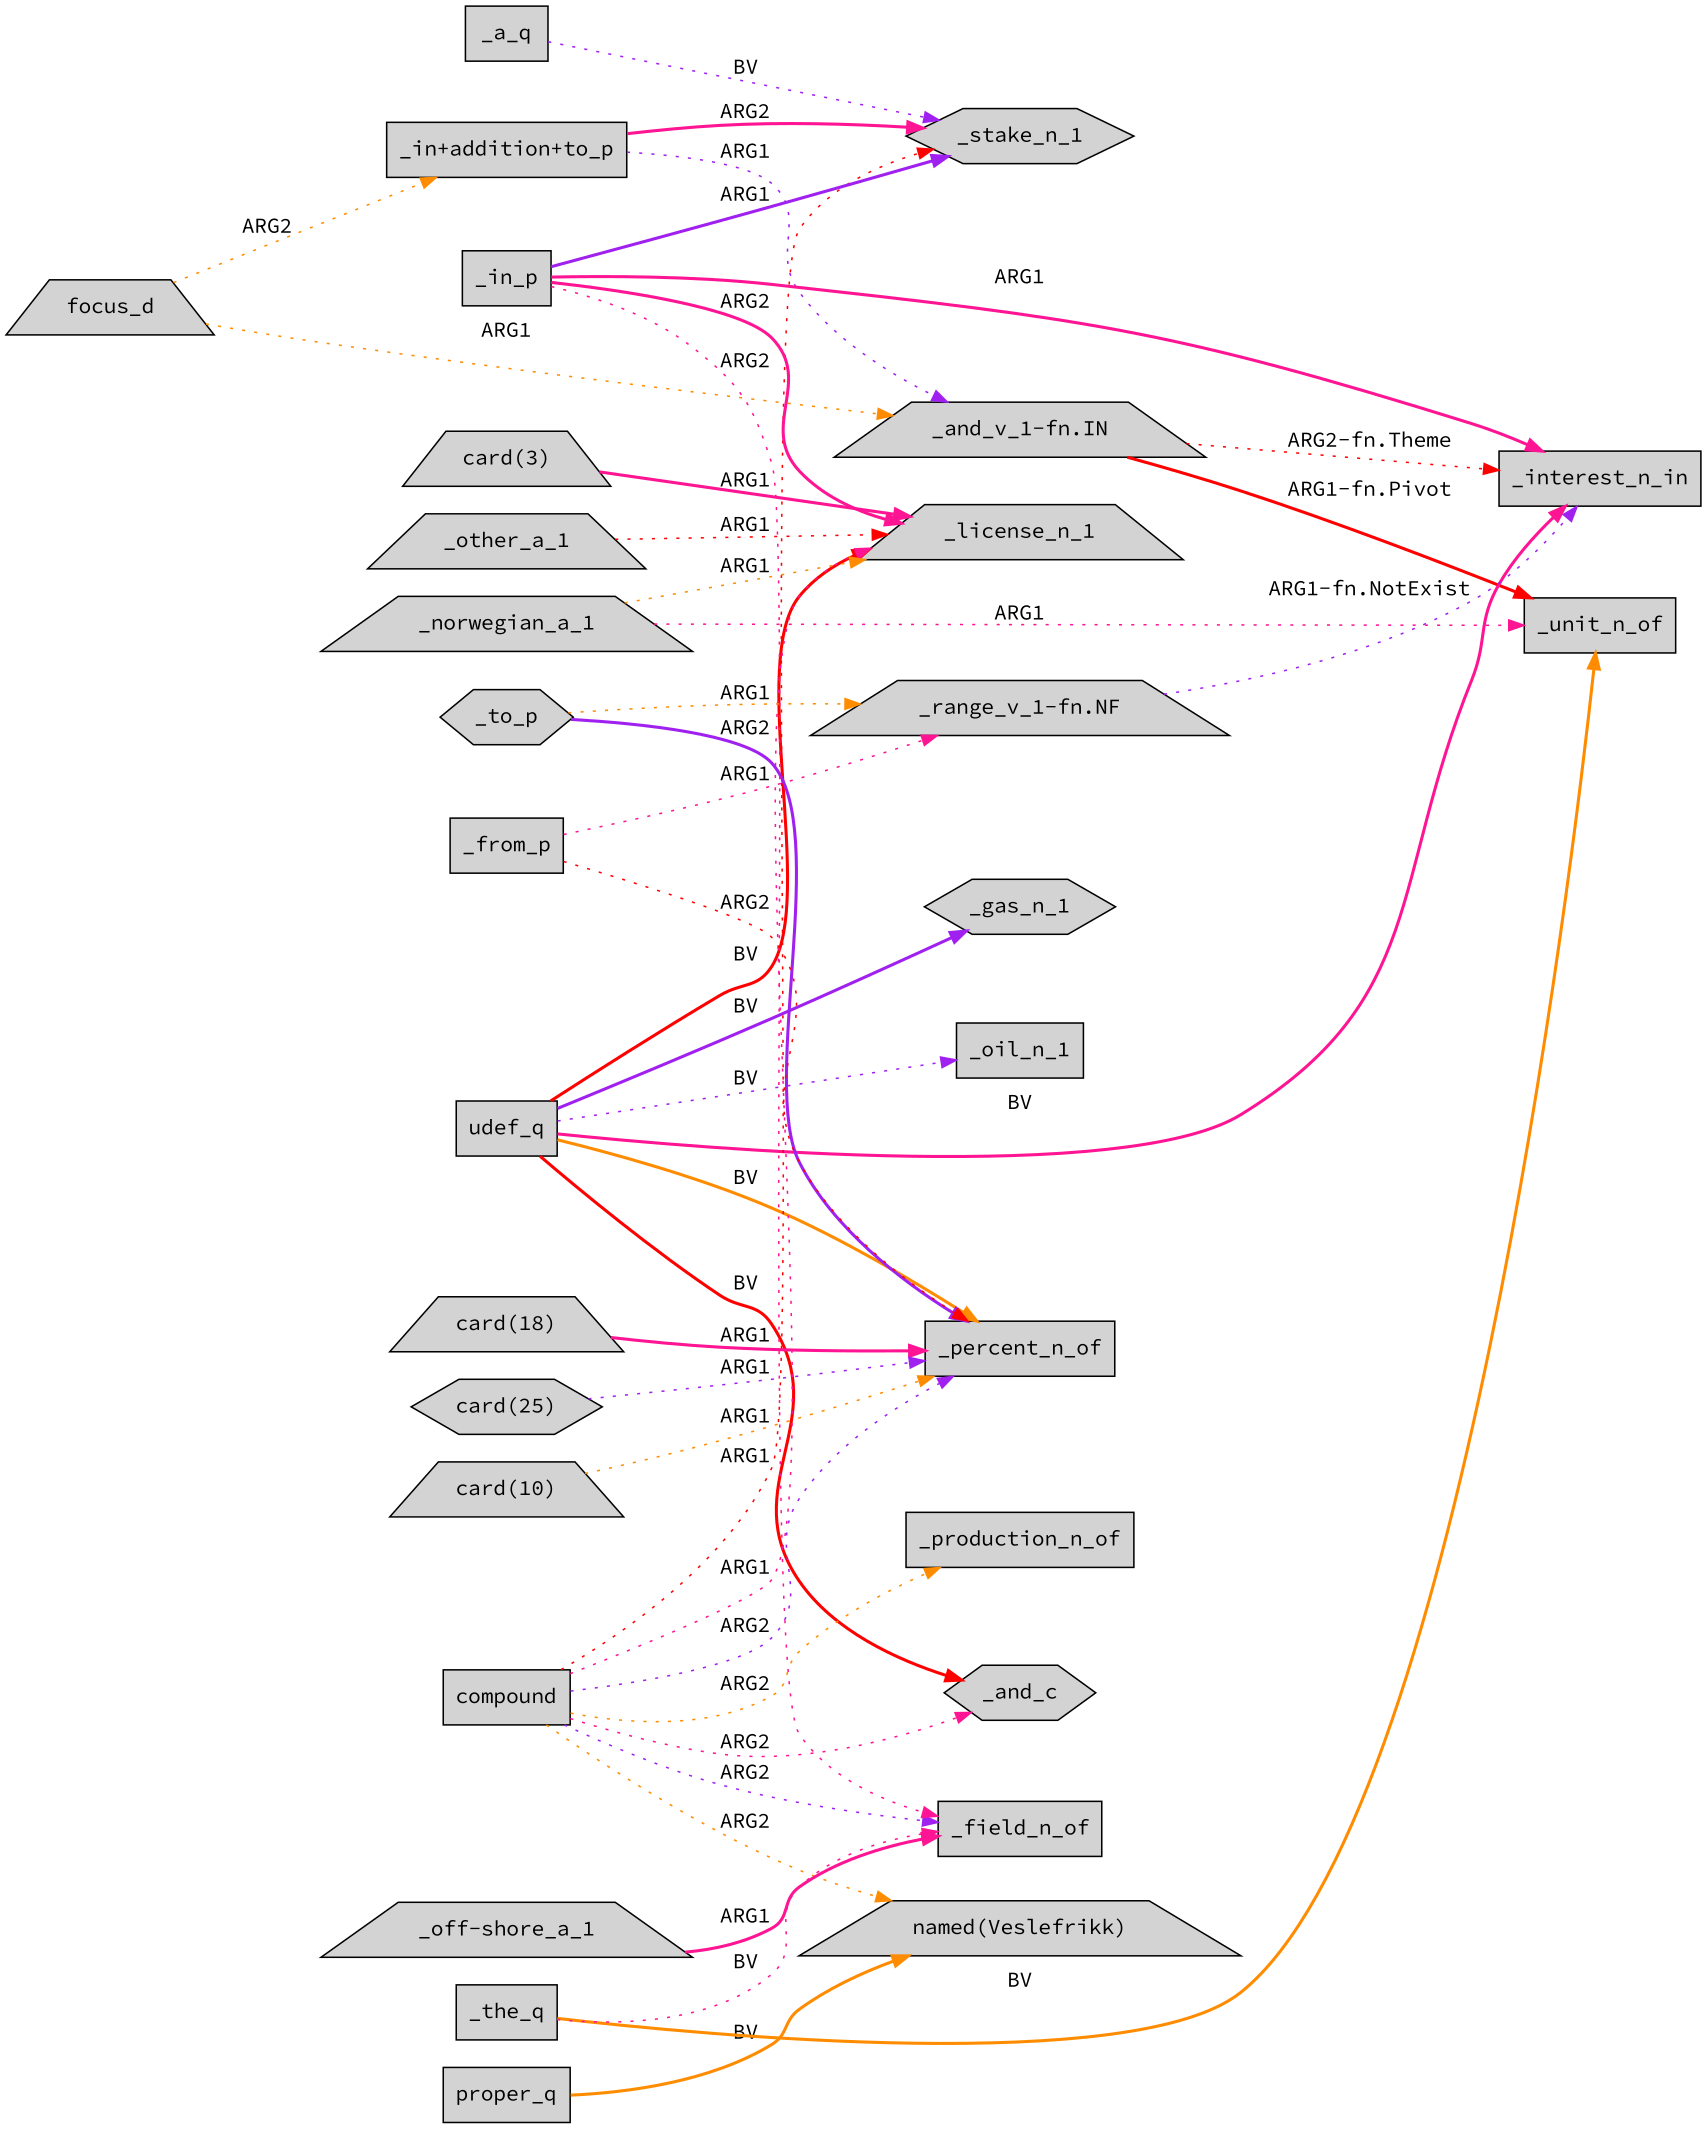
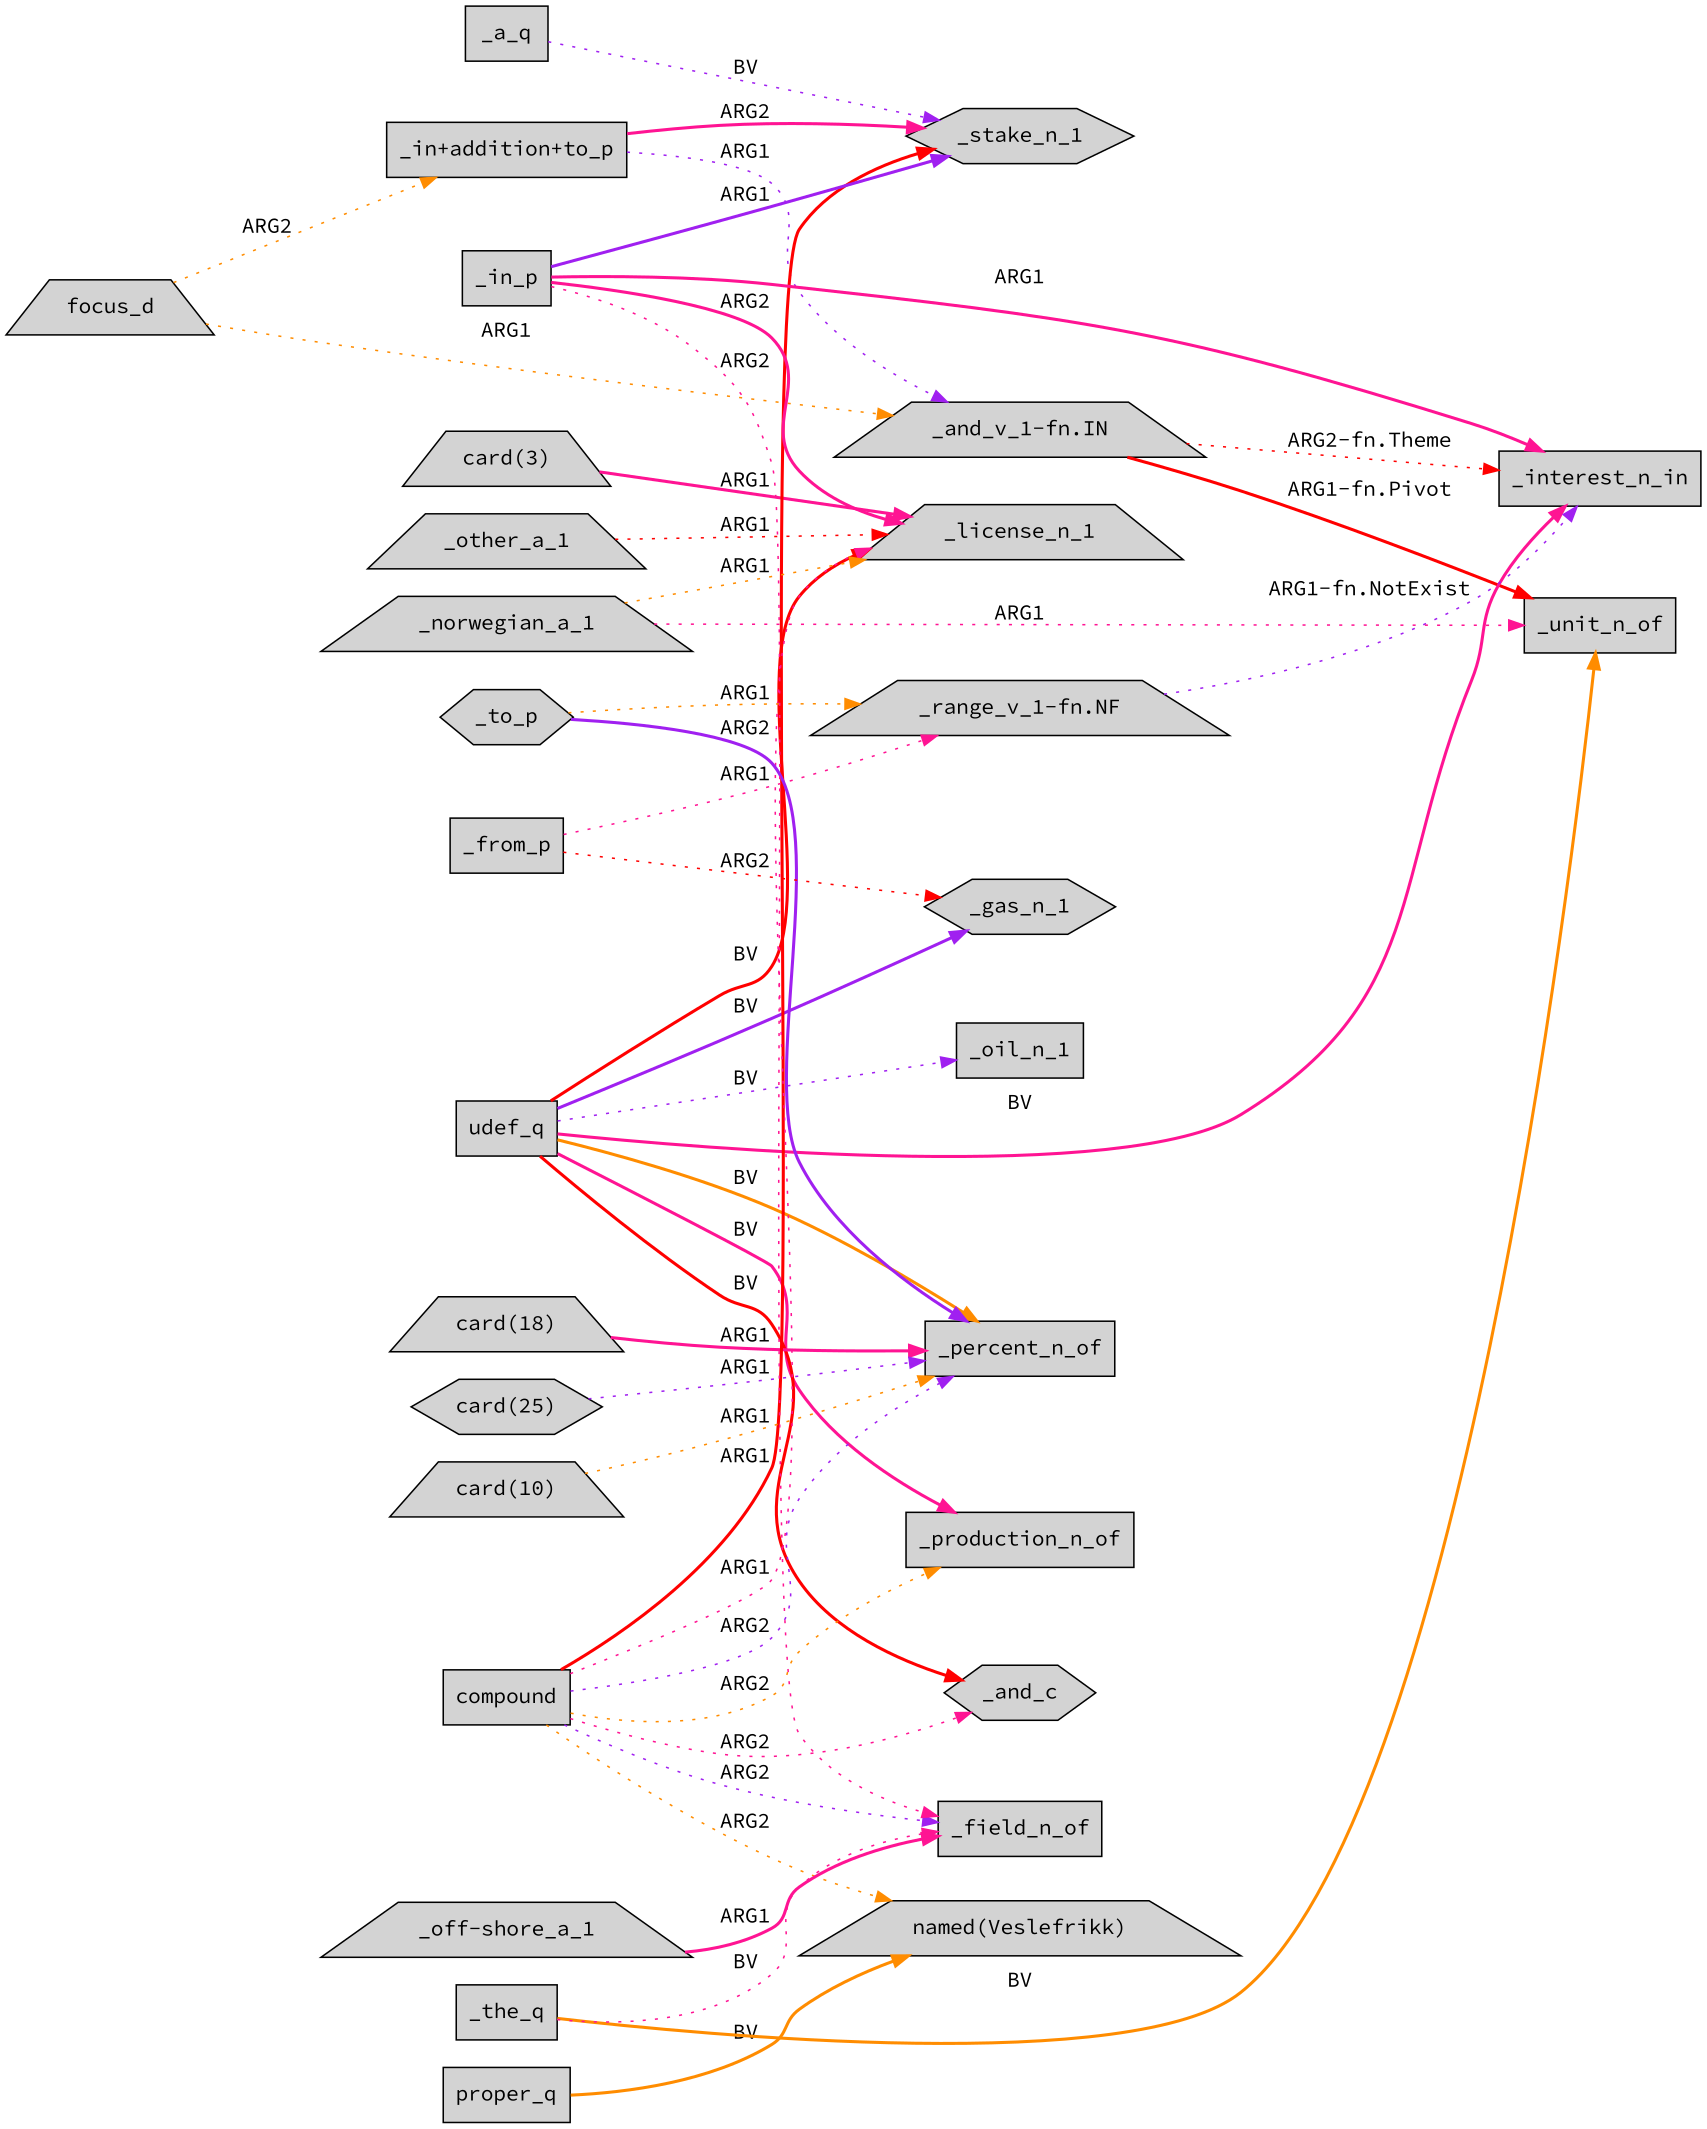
(782, 924) -> (782, 924)
(755, 927) -> (744, 874)
none -> (767, 1263)
